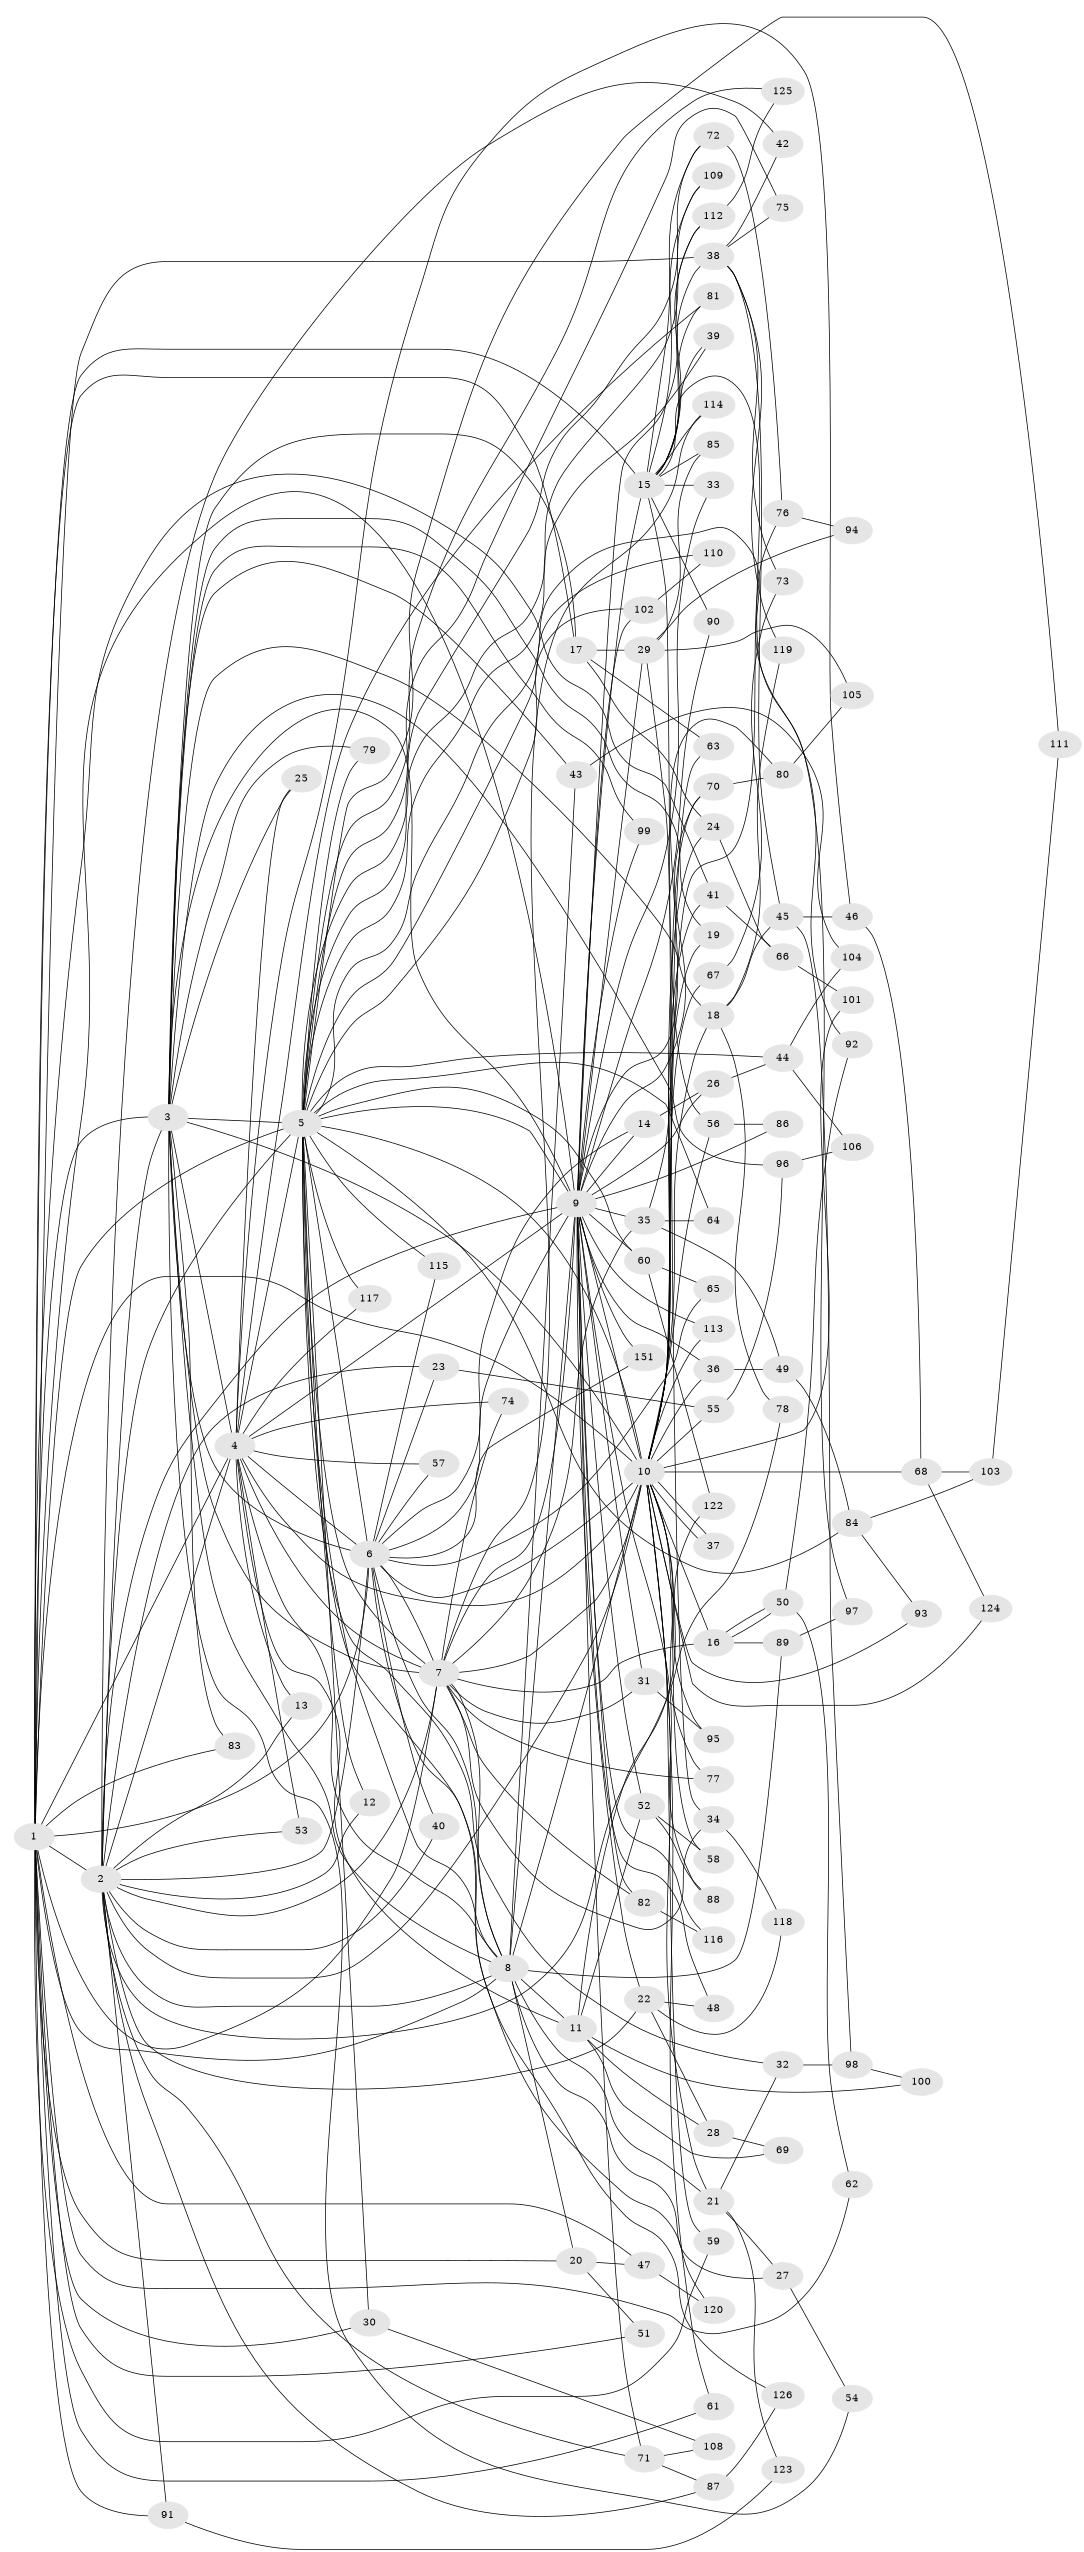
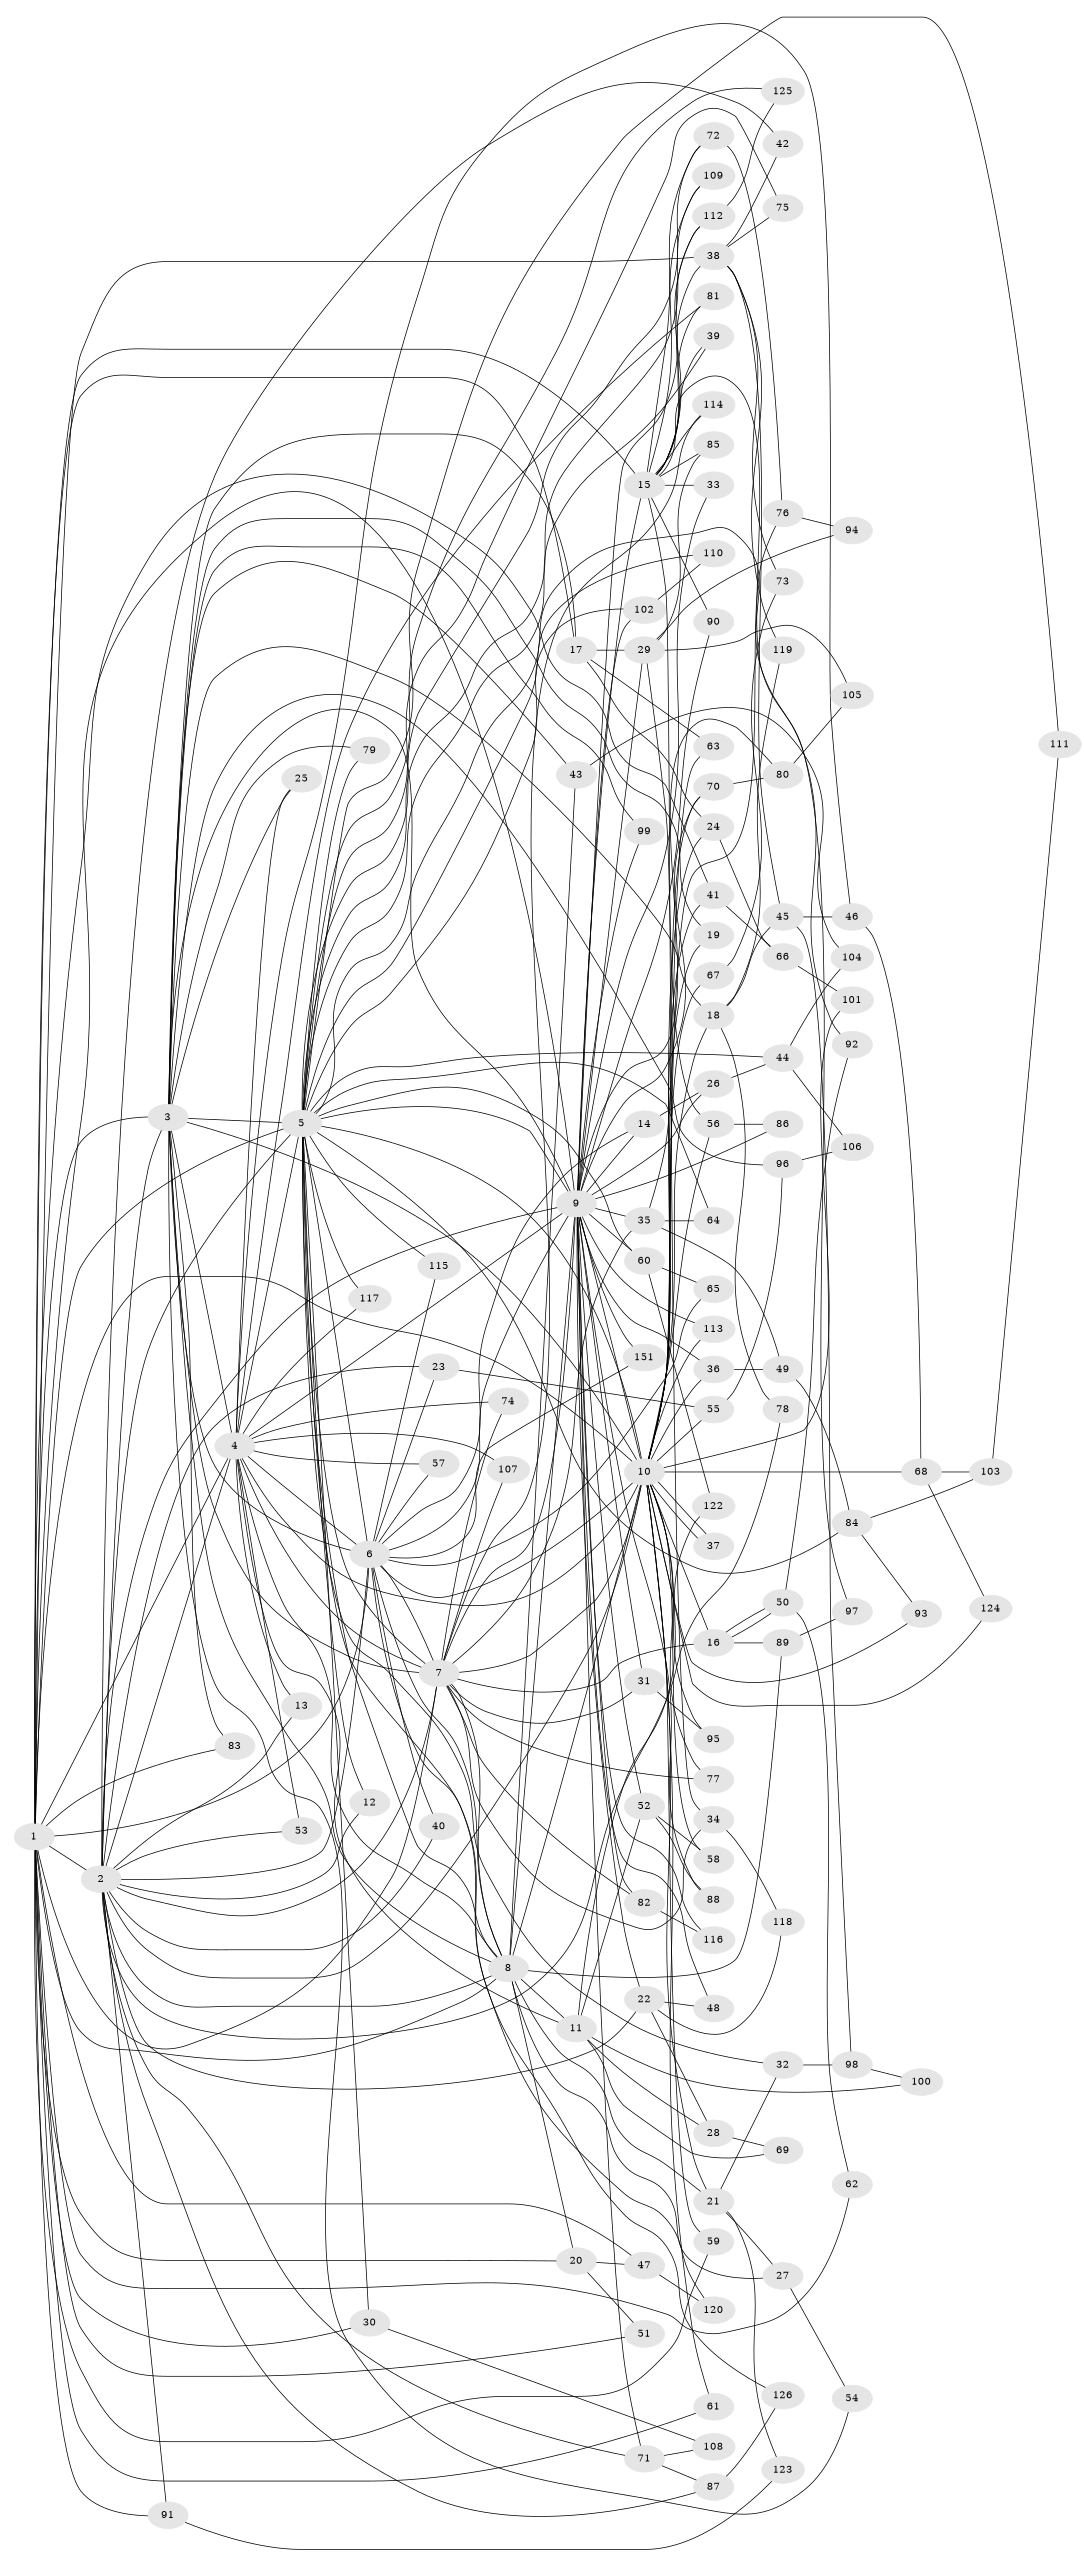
none -> (508, 1470)
